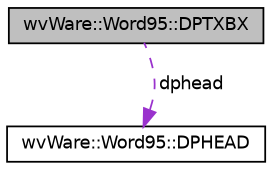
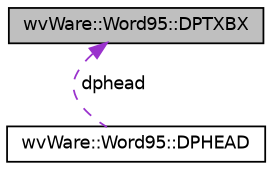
(154, 76) -> (75, 94)
